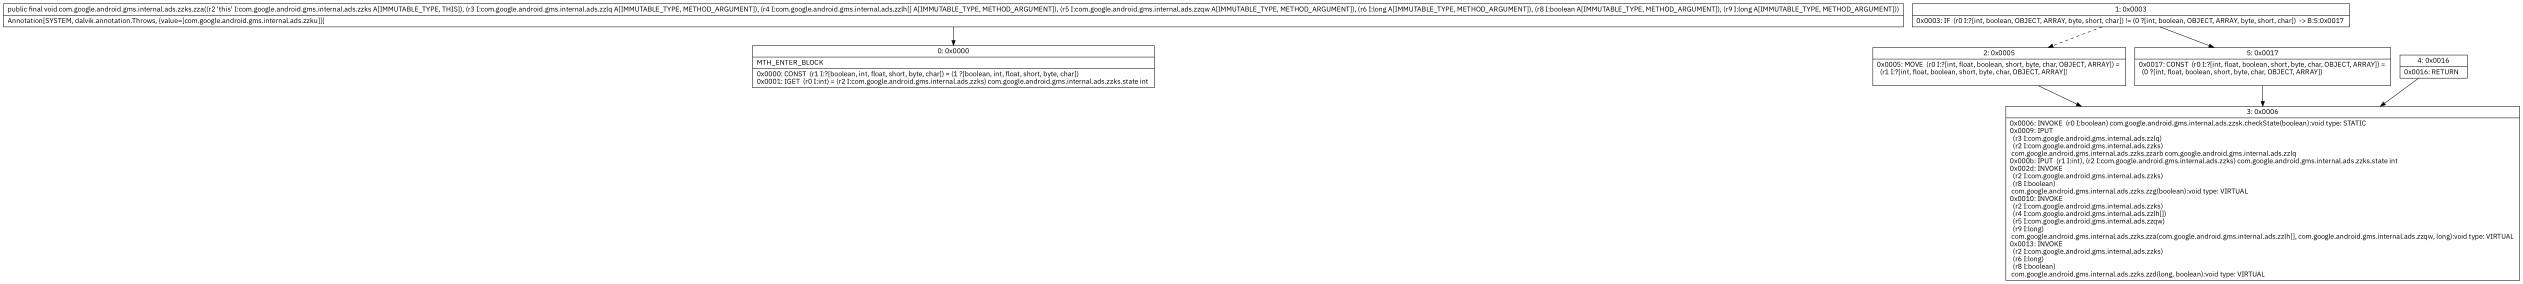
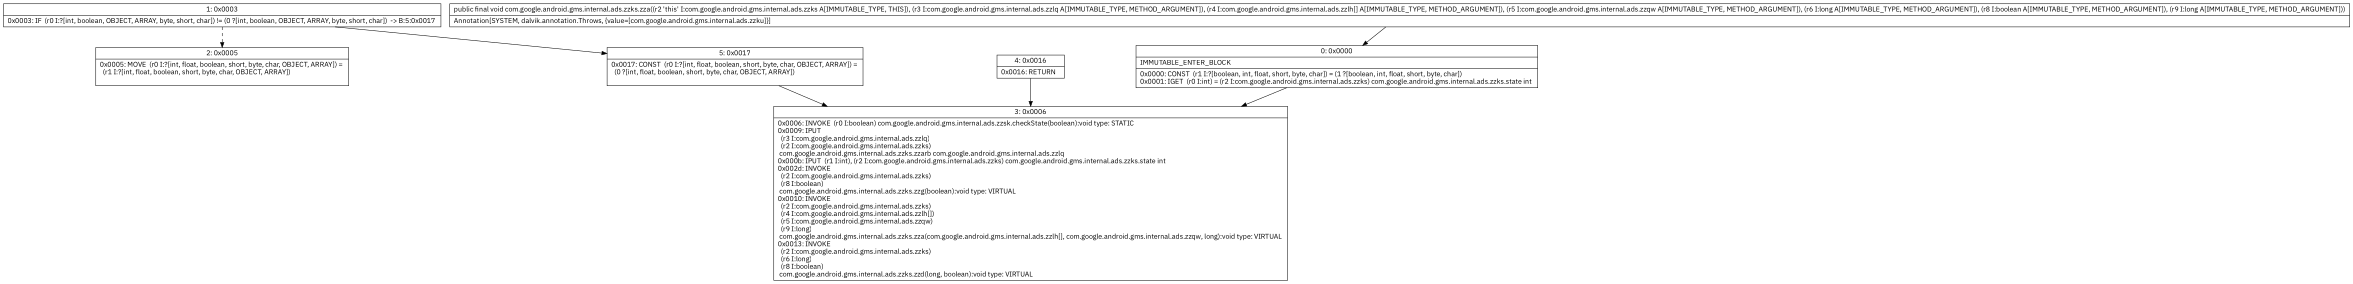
(790, 63) -> (1186, 63)
(2058, 95) -> (1266, 96)
